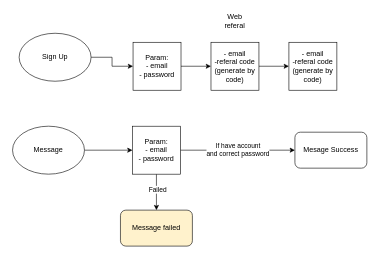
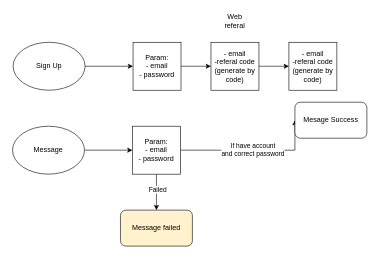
(55, 57) -> (49, 66)
(331, 150) -> (331, 120)
